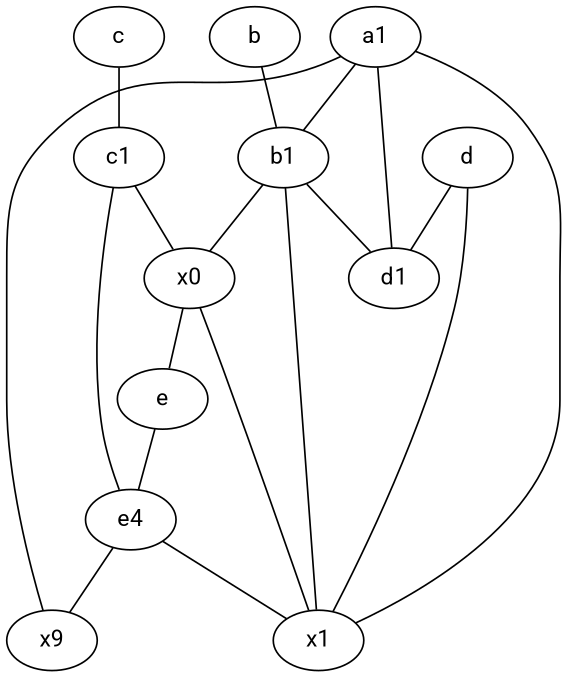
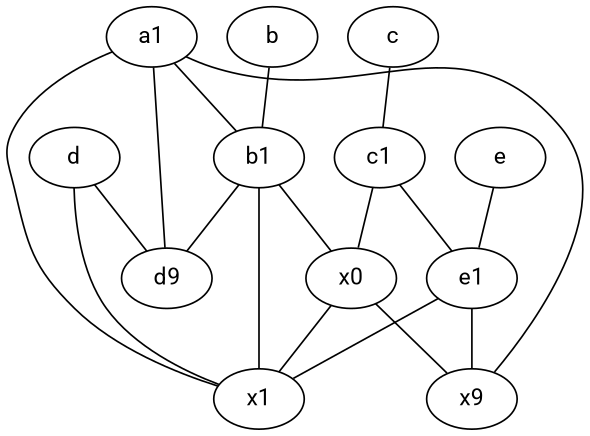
(394, 278) -> (167, 278)
(176, 338) -> (411, 338)
(131, 520) -> (472, 278)
